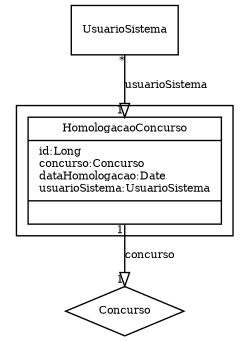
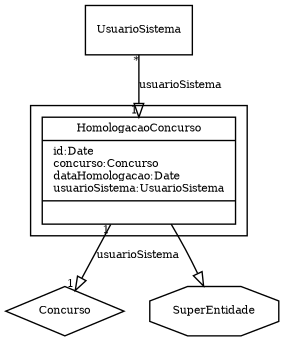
(60, 151) -> (74, 151)
(150, 256) -> (138, 256)
none -> (214, 311)
